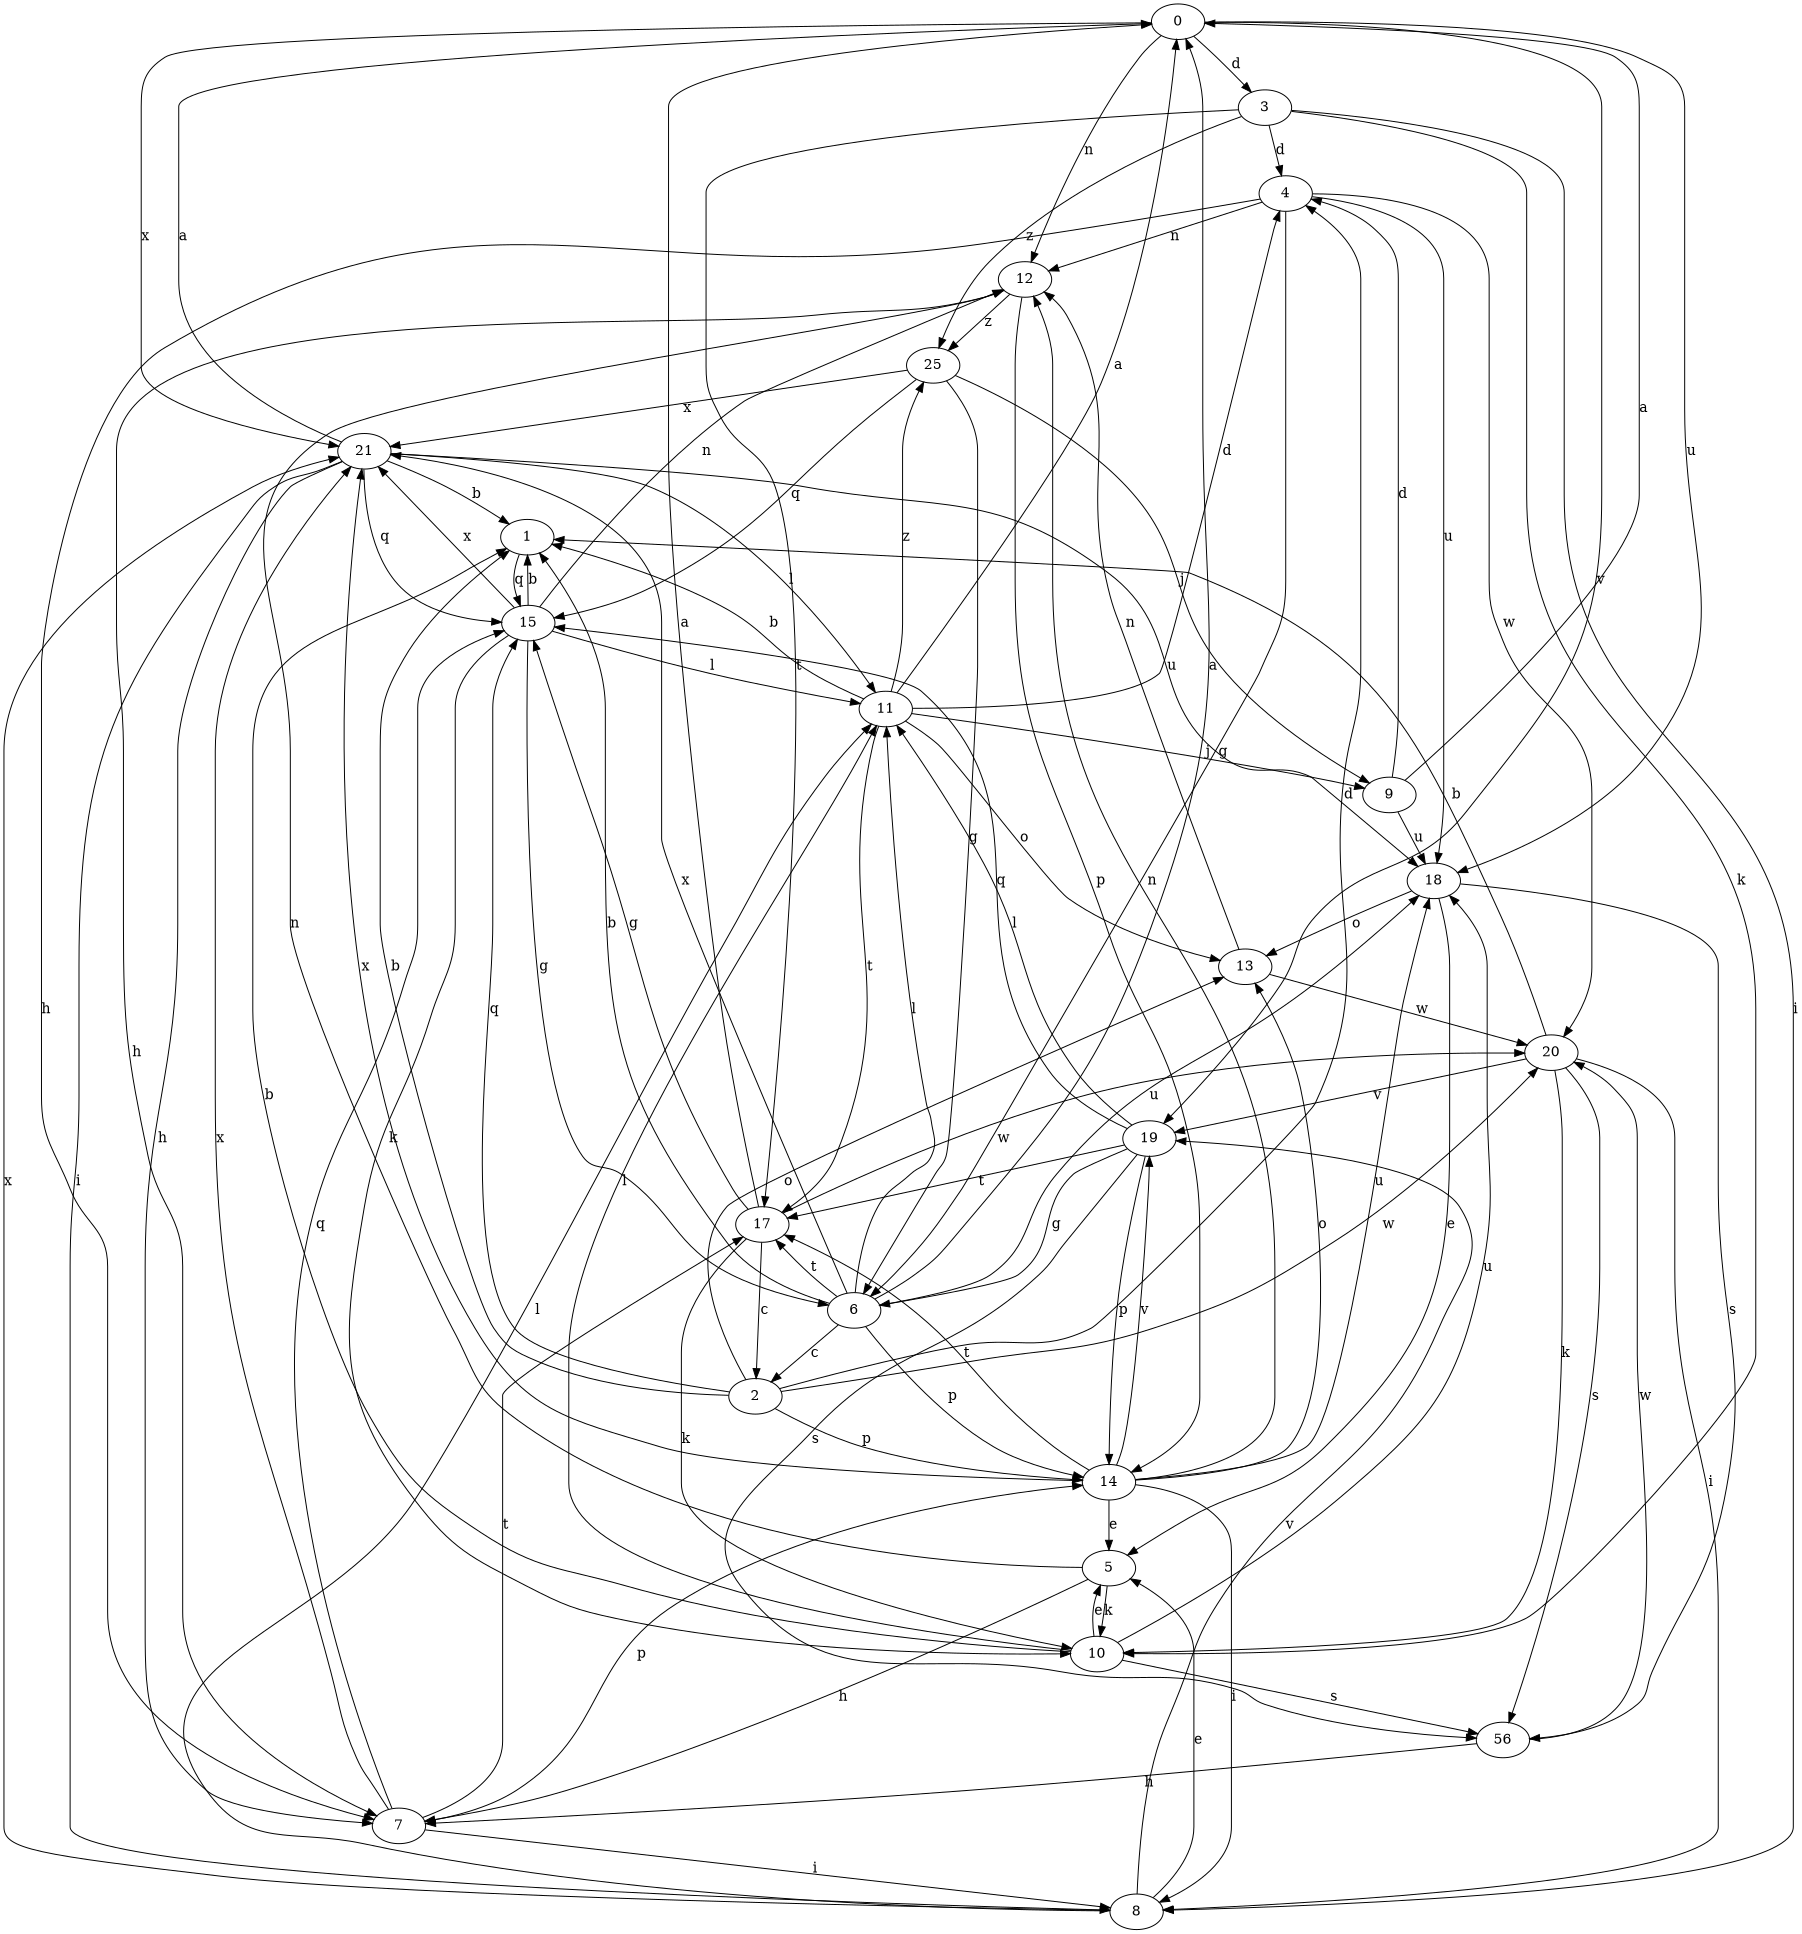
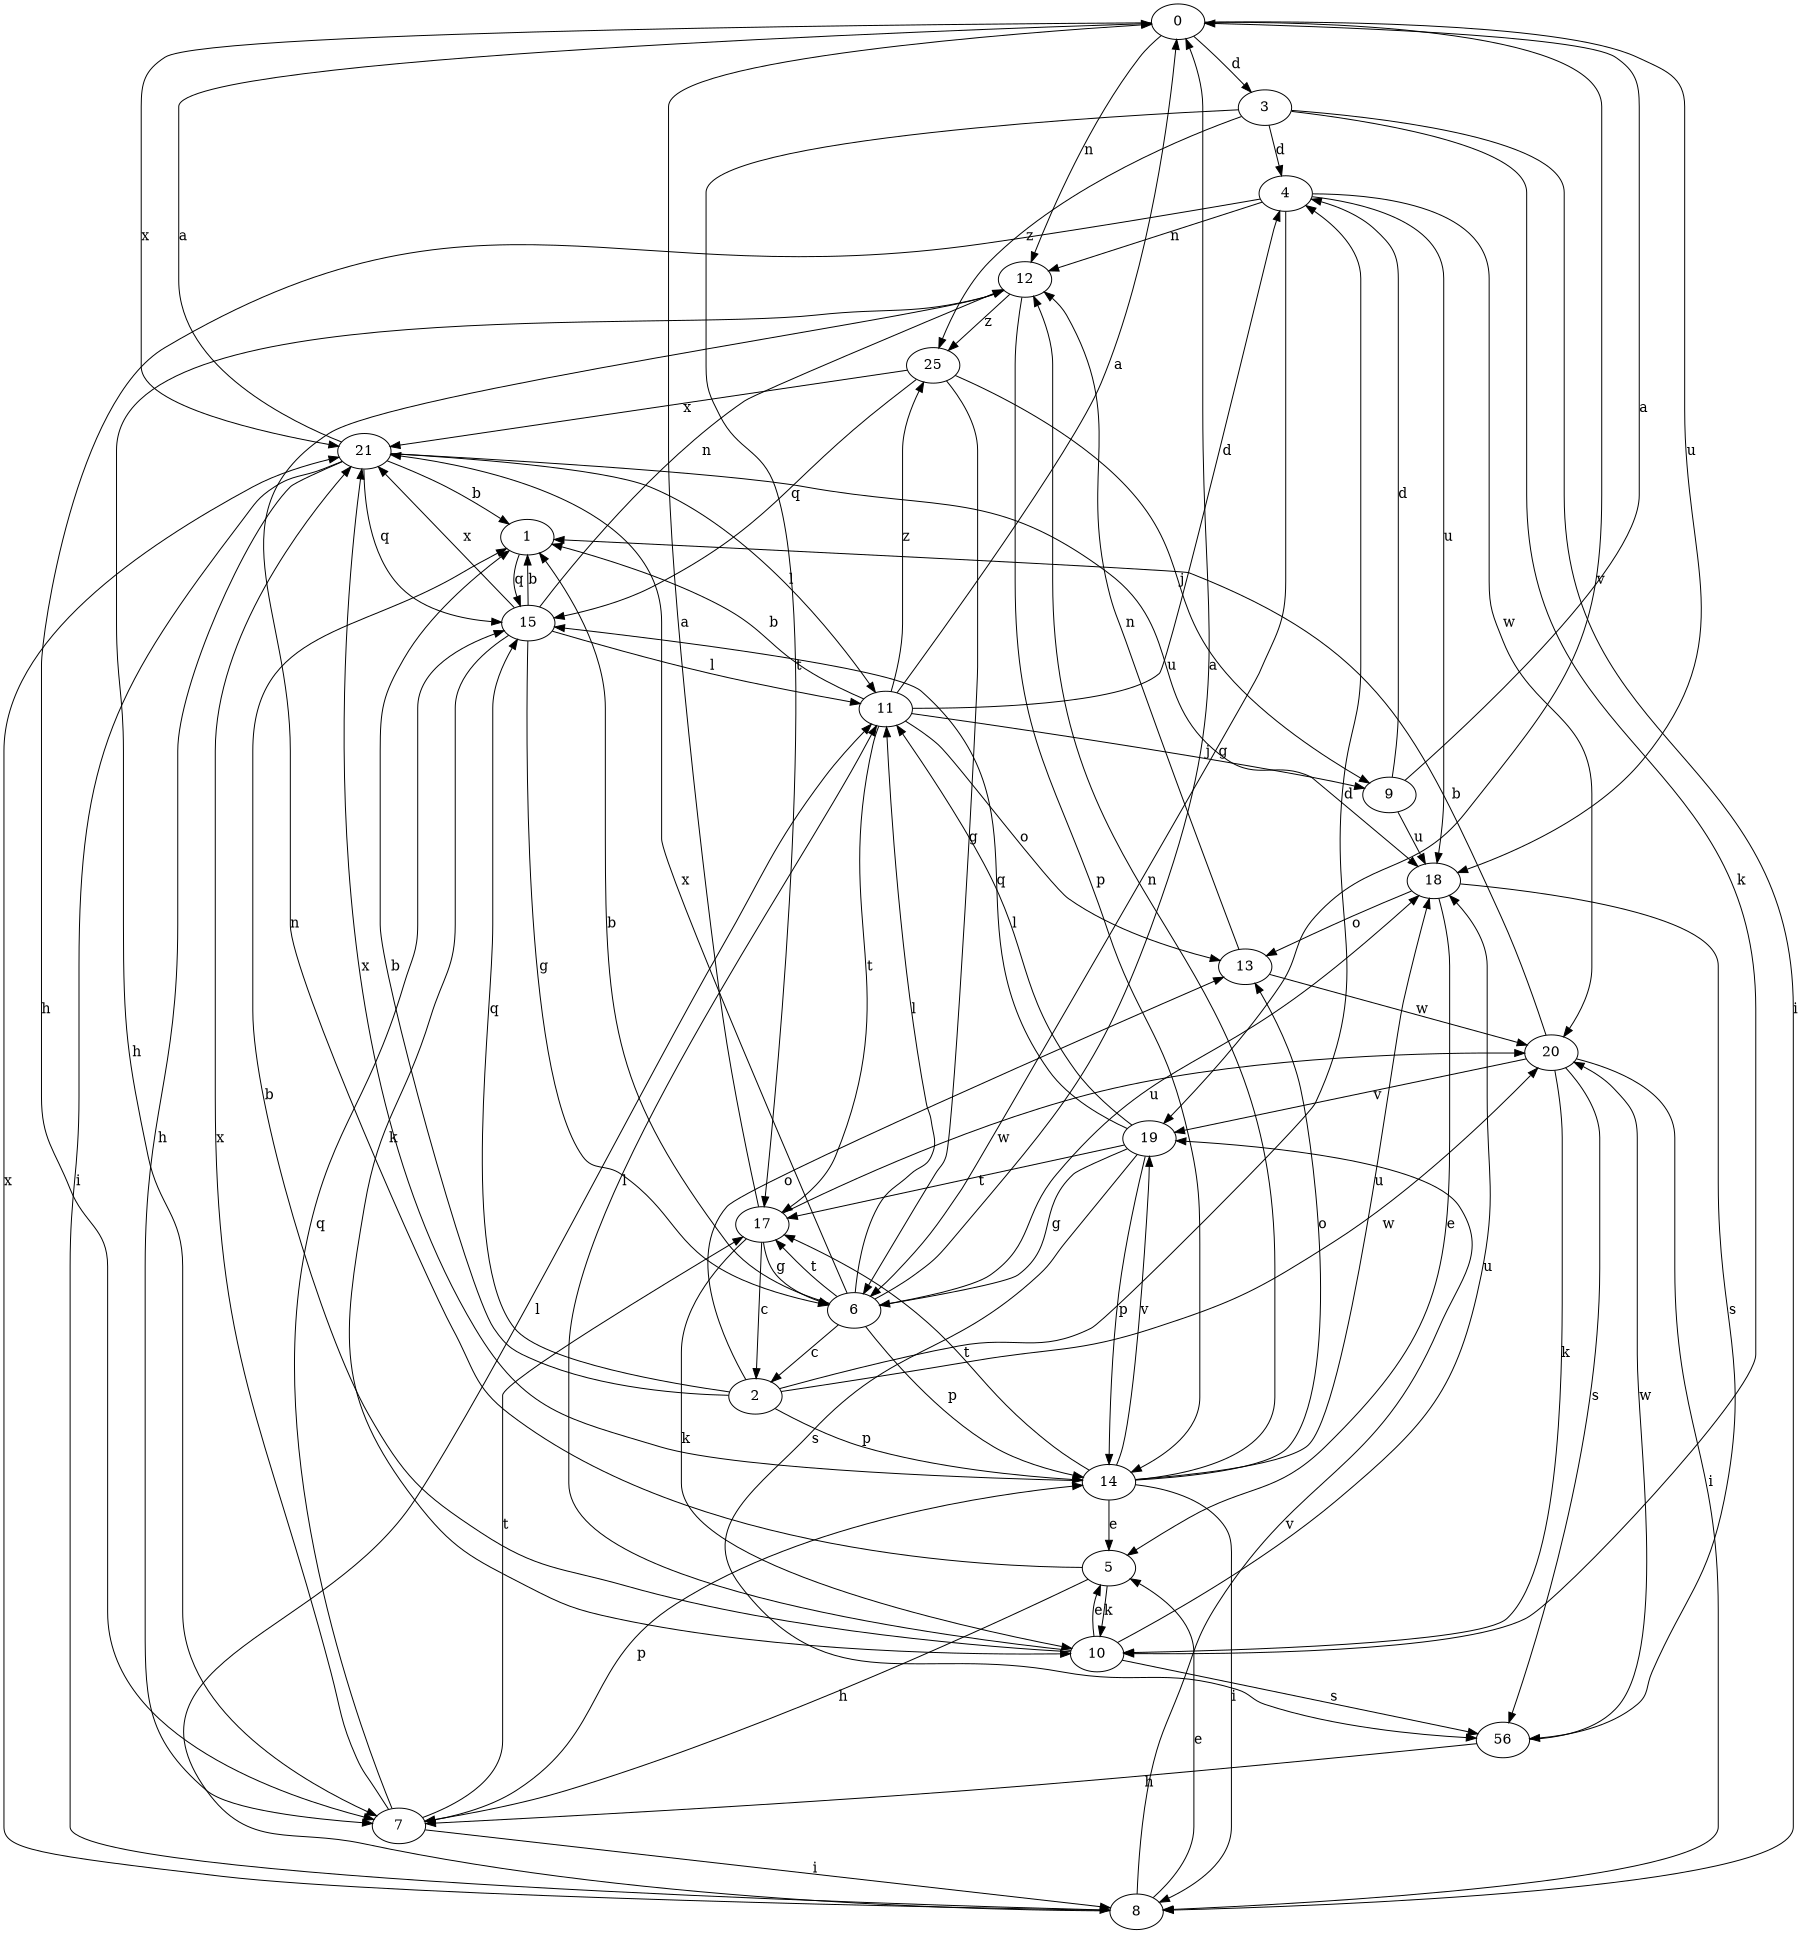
(630, 936) -> (776, 1274)
